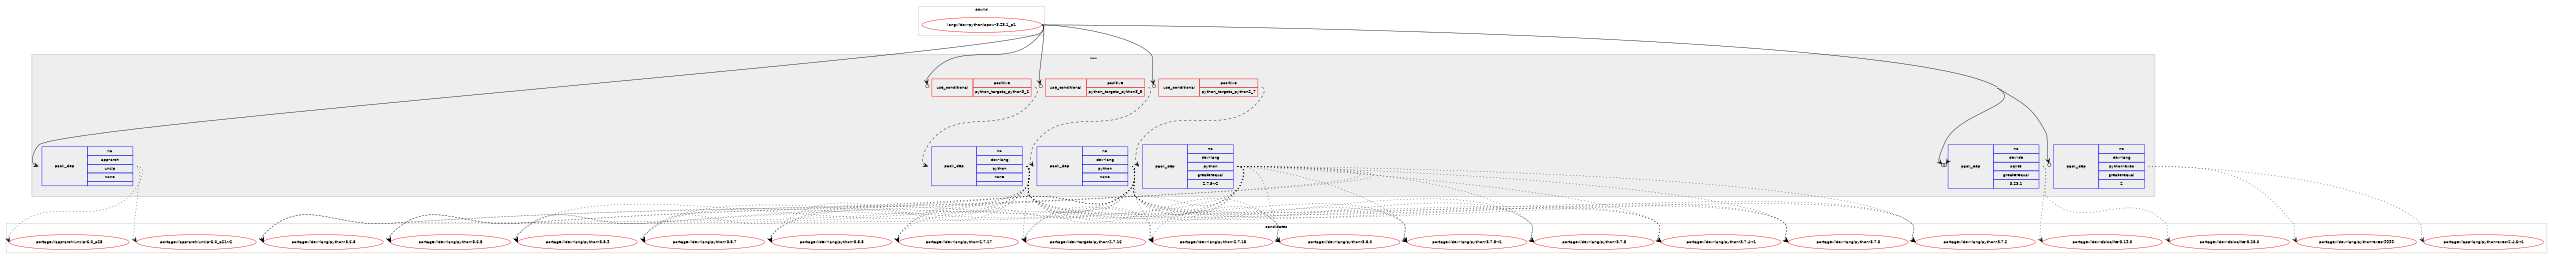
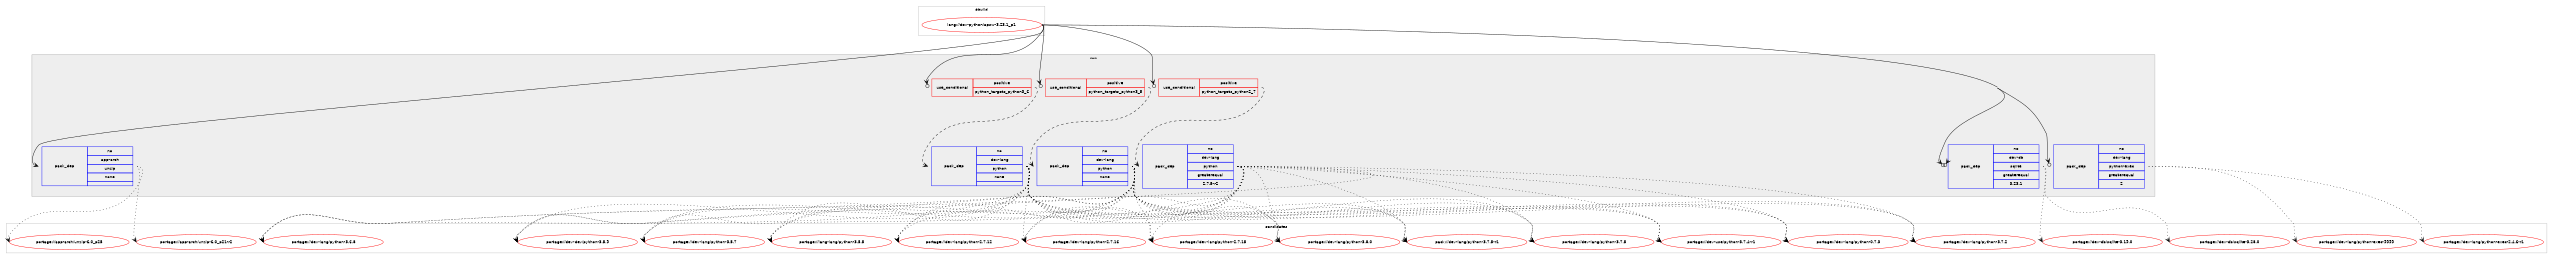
(451, 242) -> none
(578, 242) -> (578, 242)
(832, 242) -> (832, 242)
(959, 242) -> (959, 242)
(1086, 242) -> (1086, 242)
(1467, 242) -> (1467, 242)
(1721, 242) -> (1721, 242)
(1848, 242) -> (1848, 242)
(2484, 242) -> (2484, 242)
